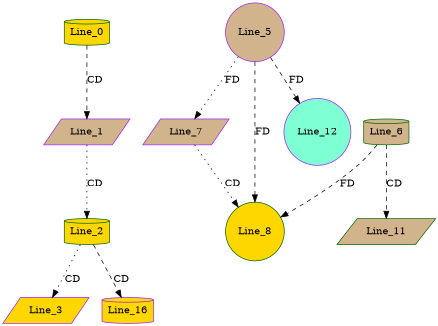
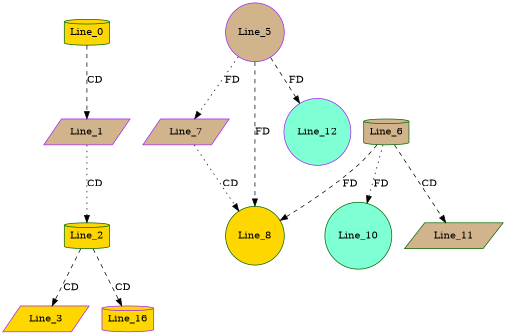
none -> (358, 236)
(68, 268) -> (68, 274)
